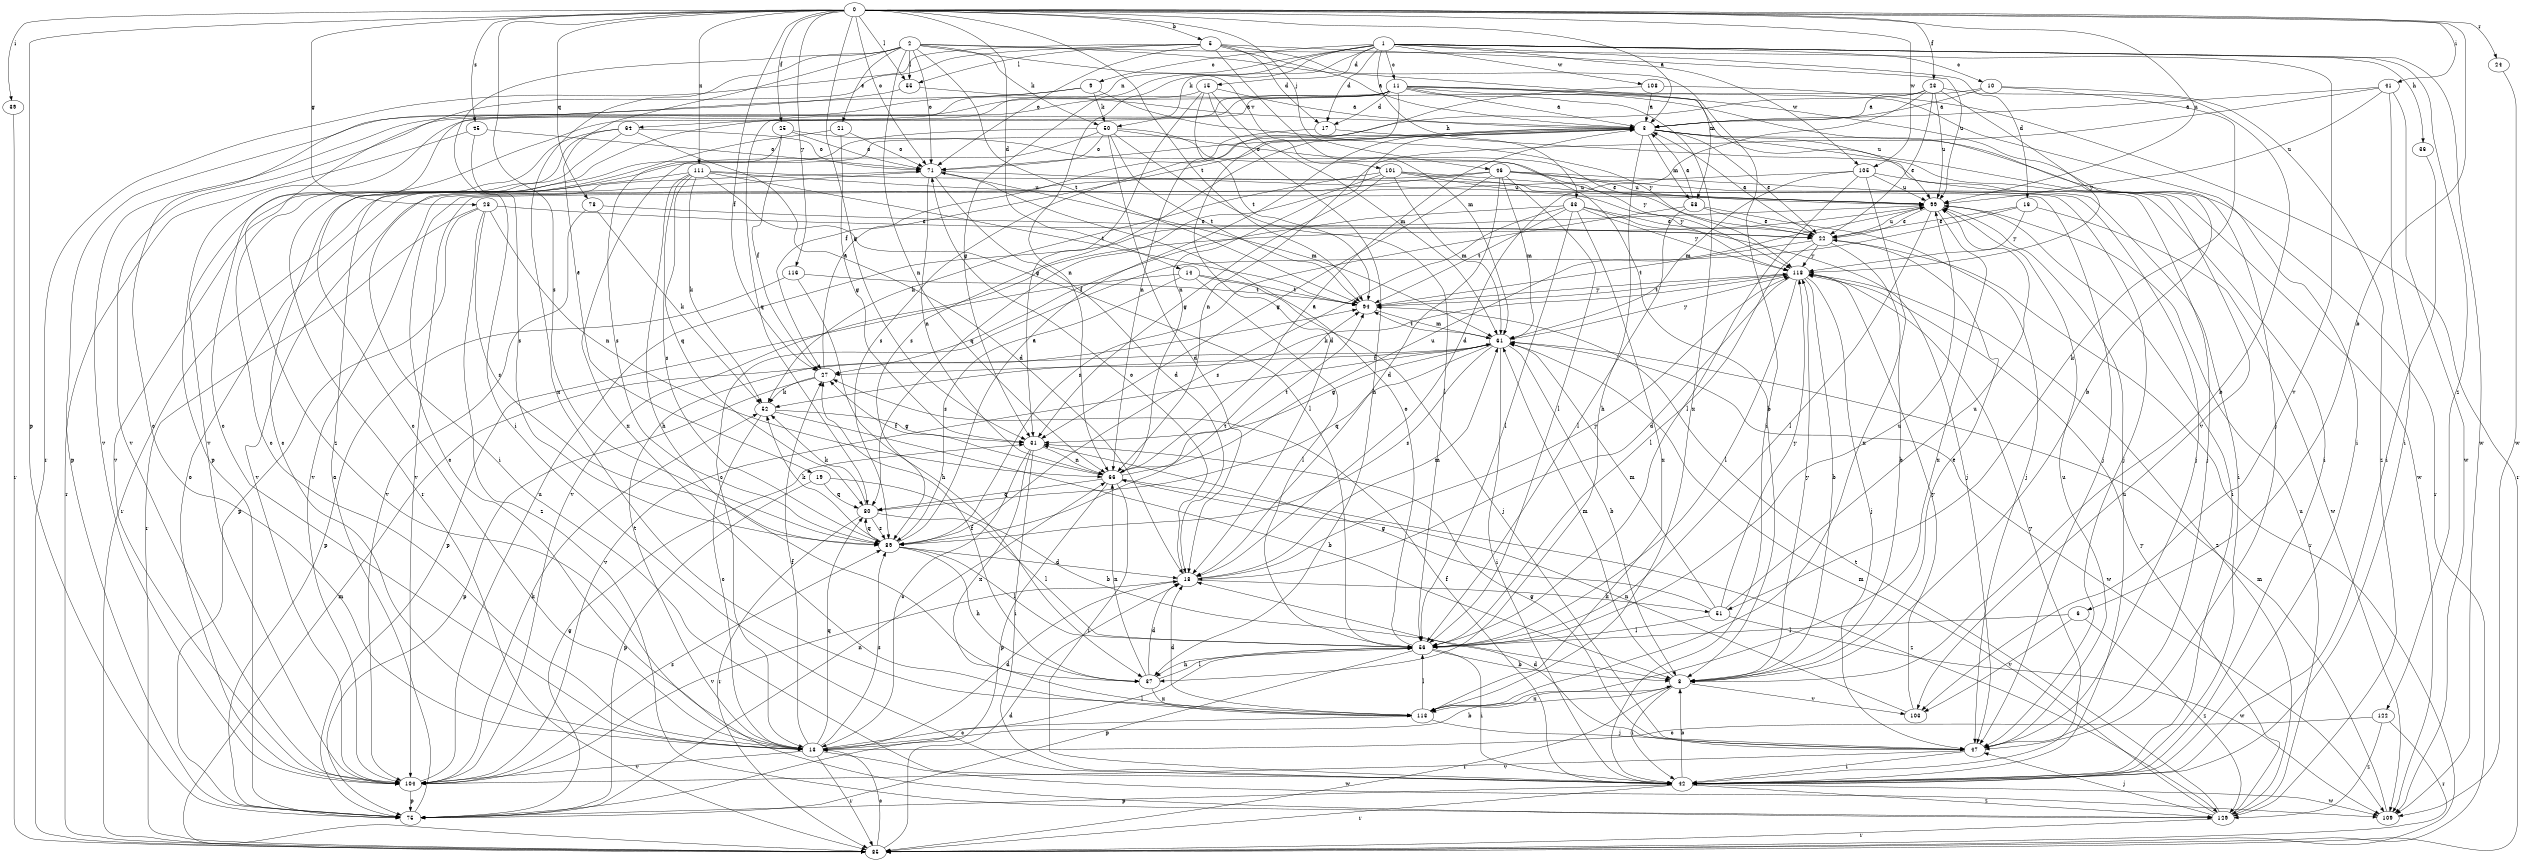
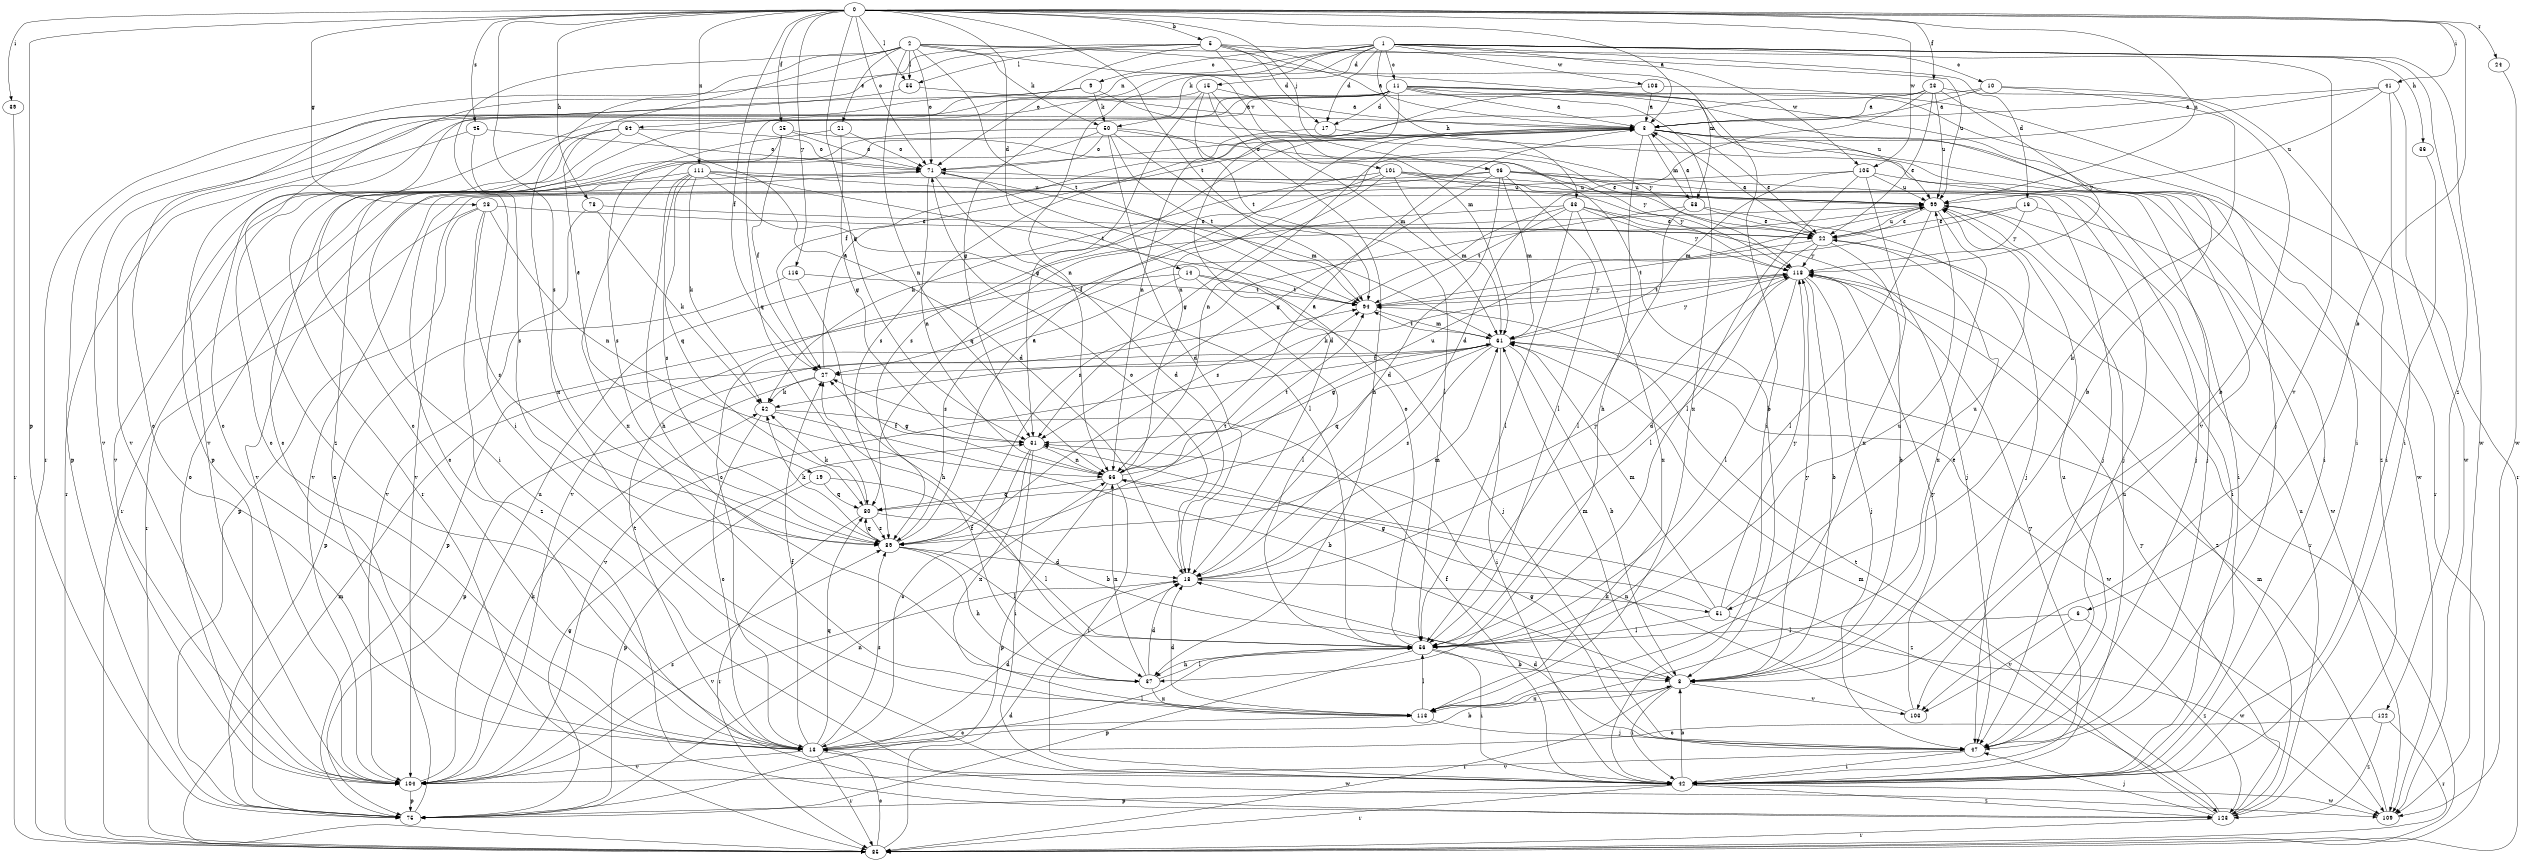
(560, 107) -> (560, 107)
(2223, 818) -> (2223, 818)
